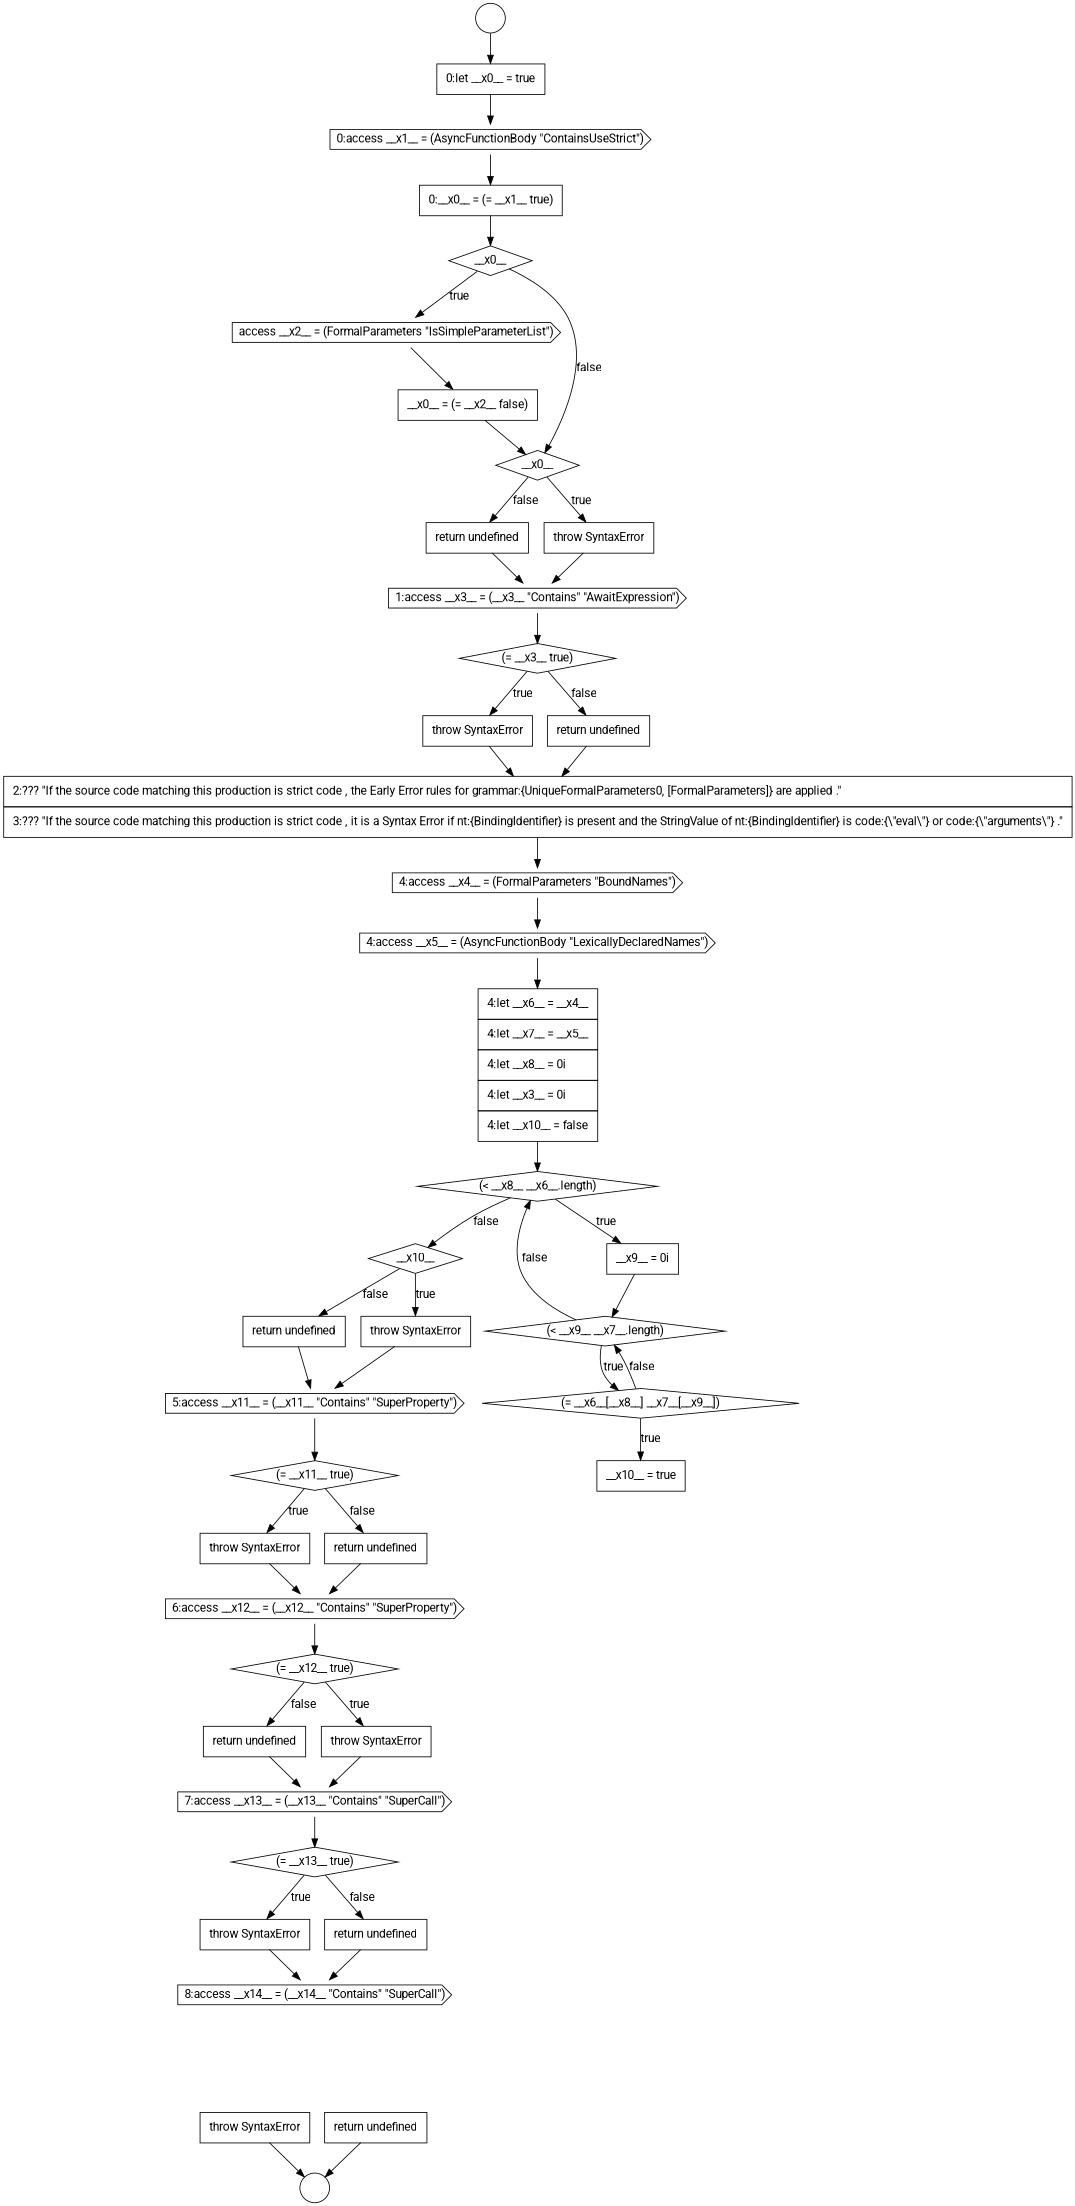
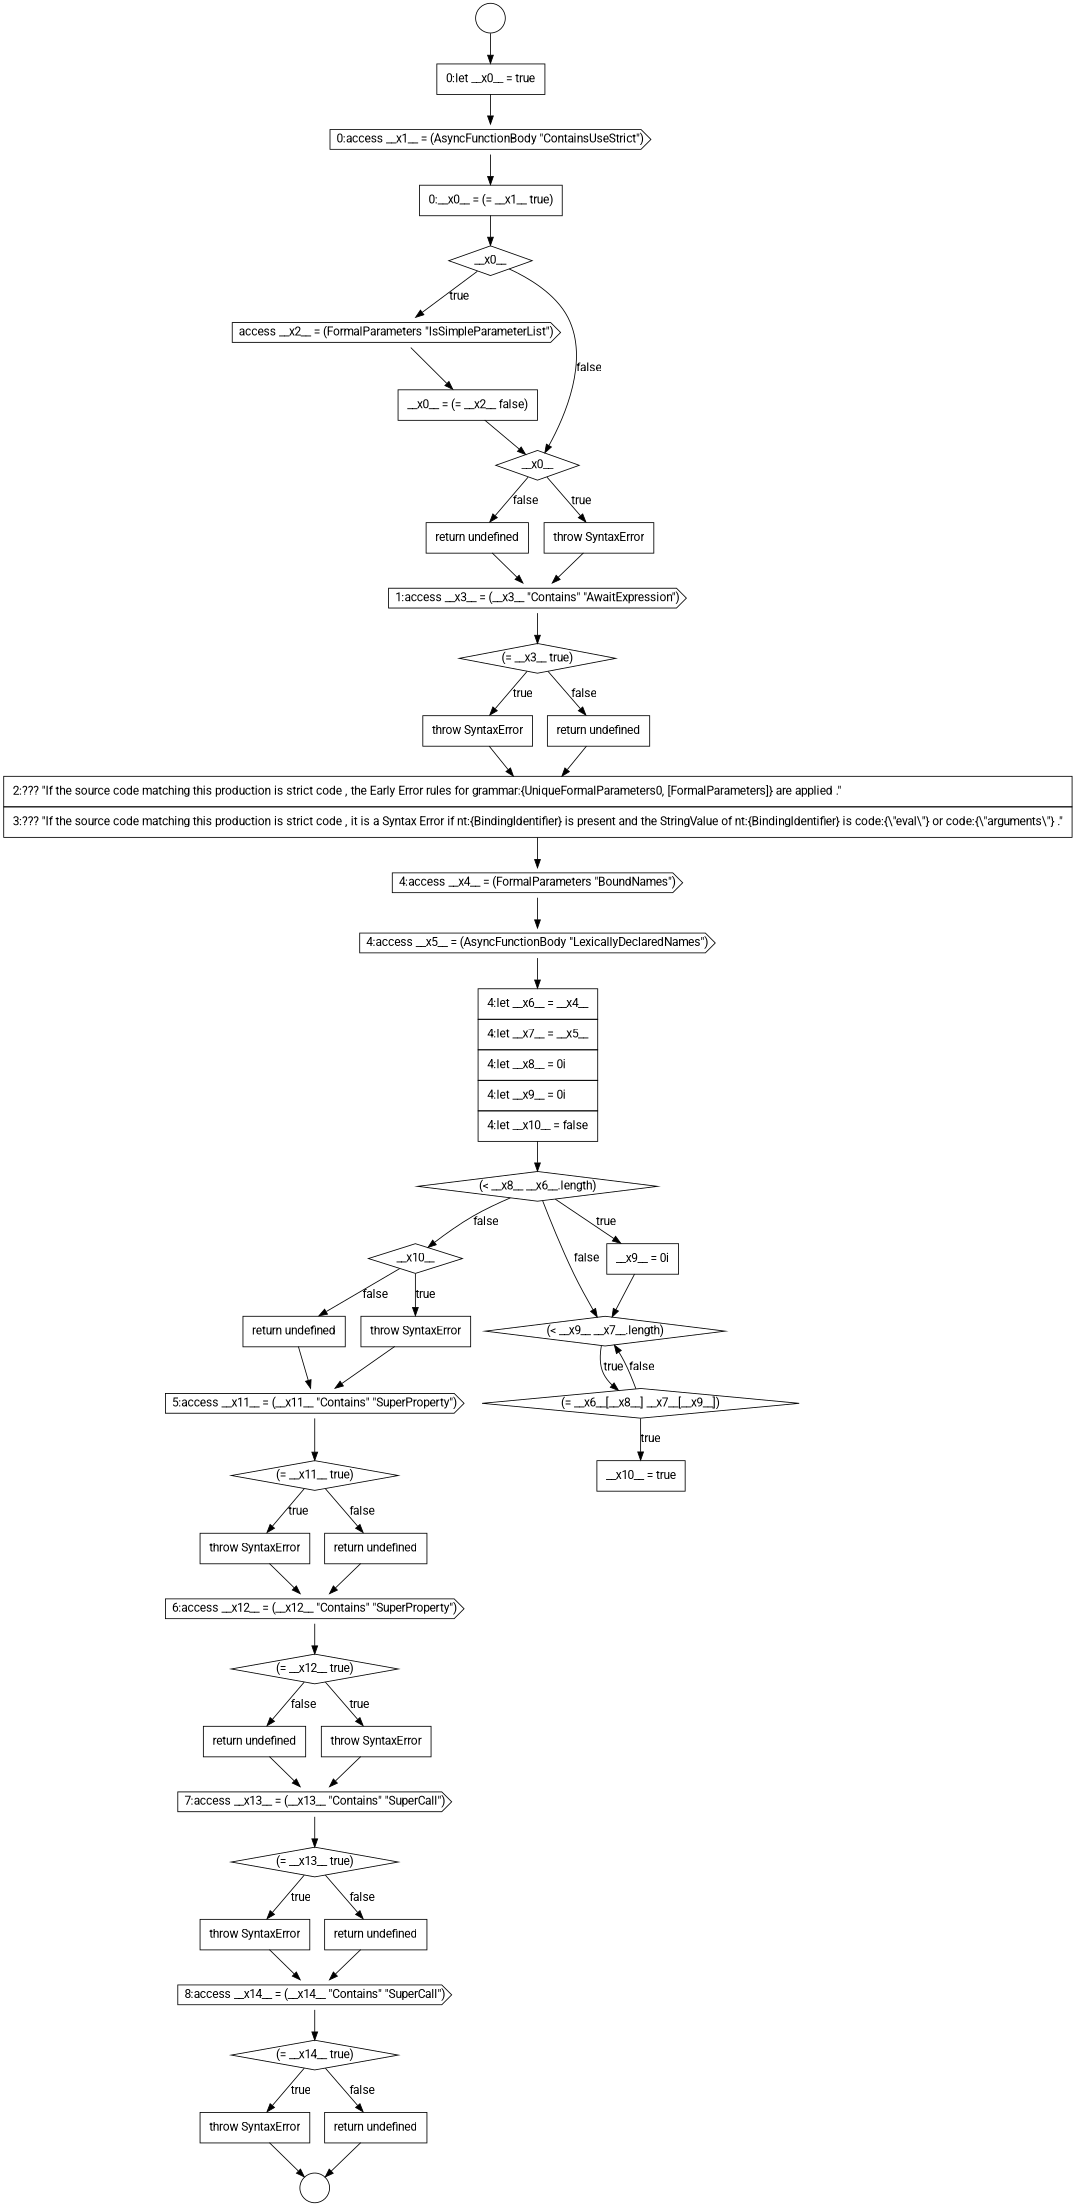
(527, 1095) -> (527, 1095)
(523, 1276) -> (566, 1256)
none -> (315, 2055)
